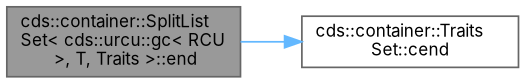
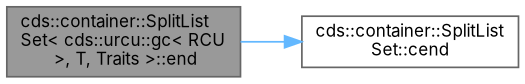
(410, 42) -> (410, 42)
